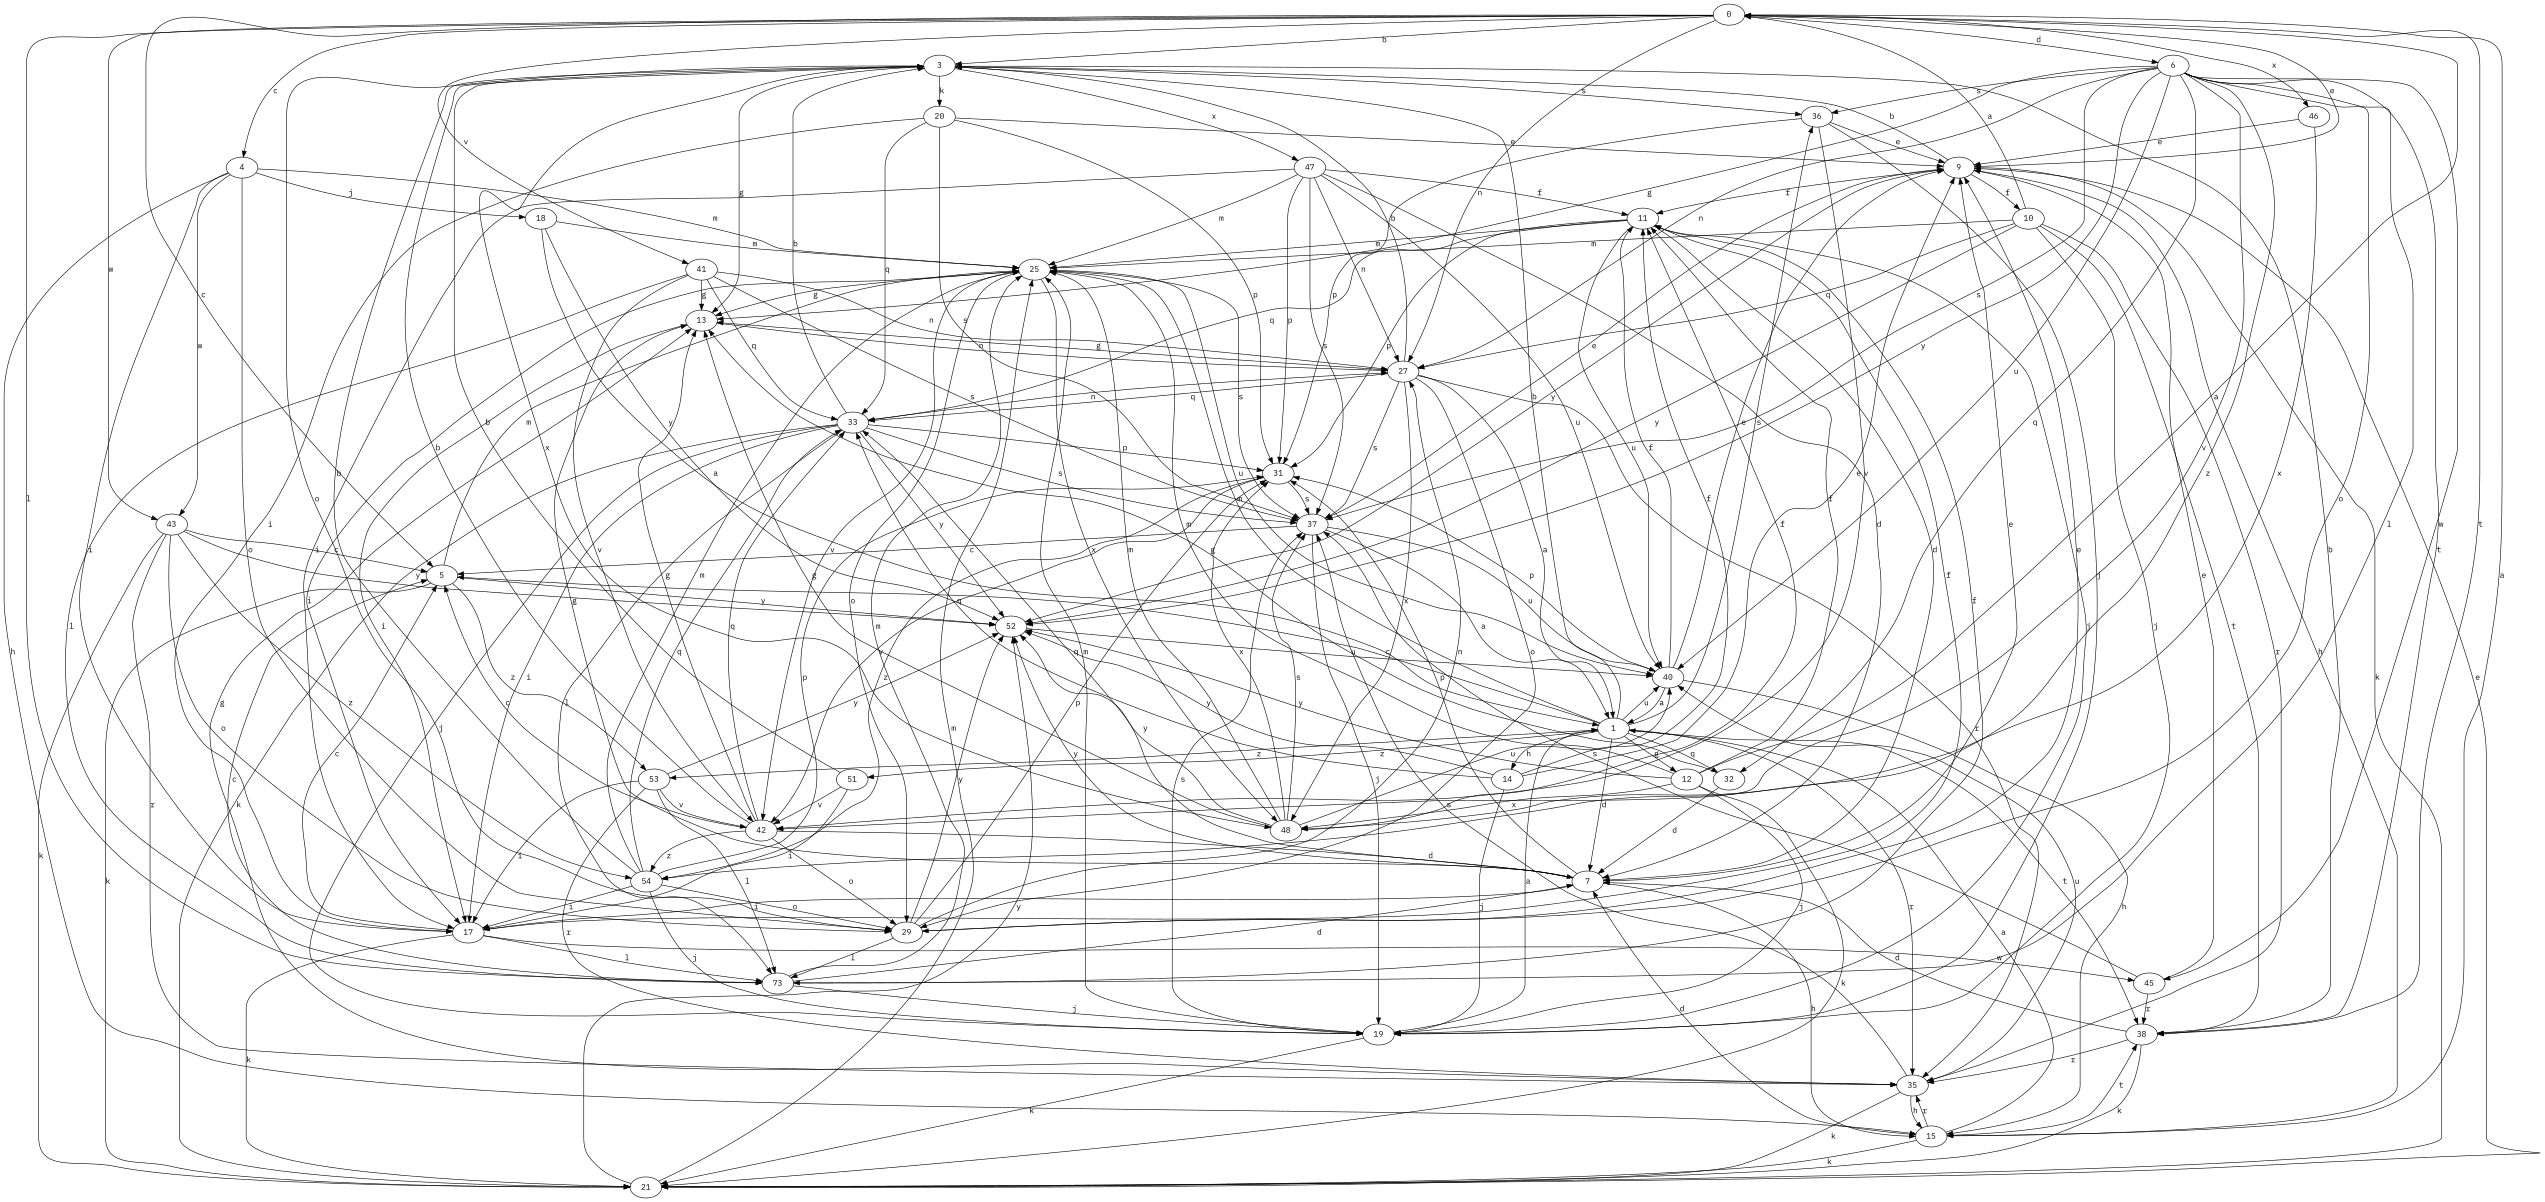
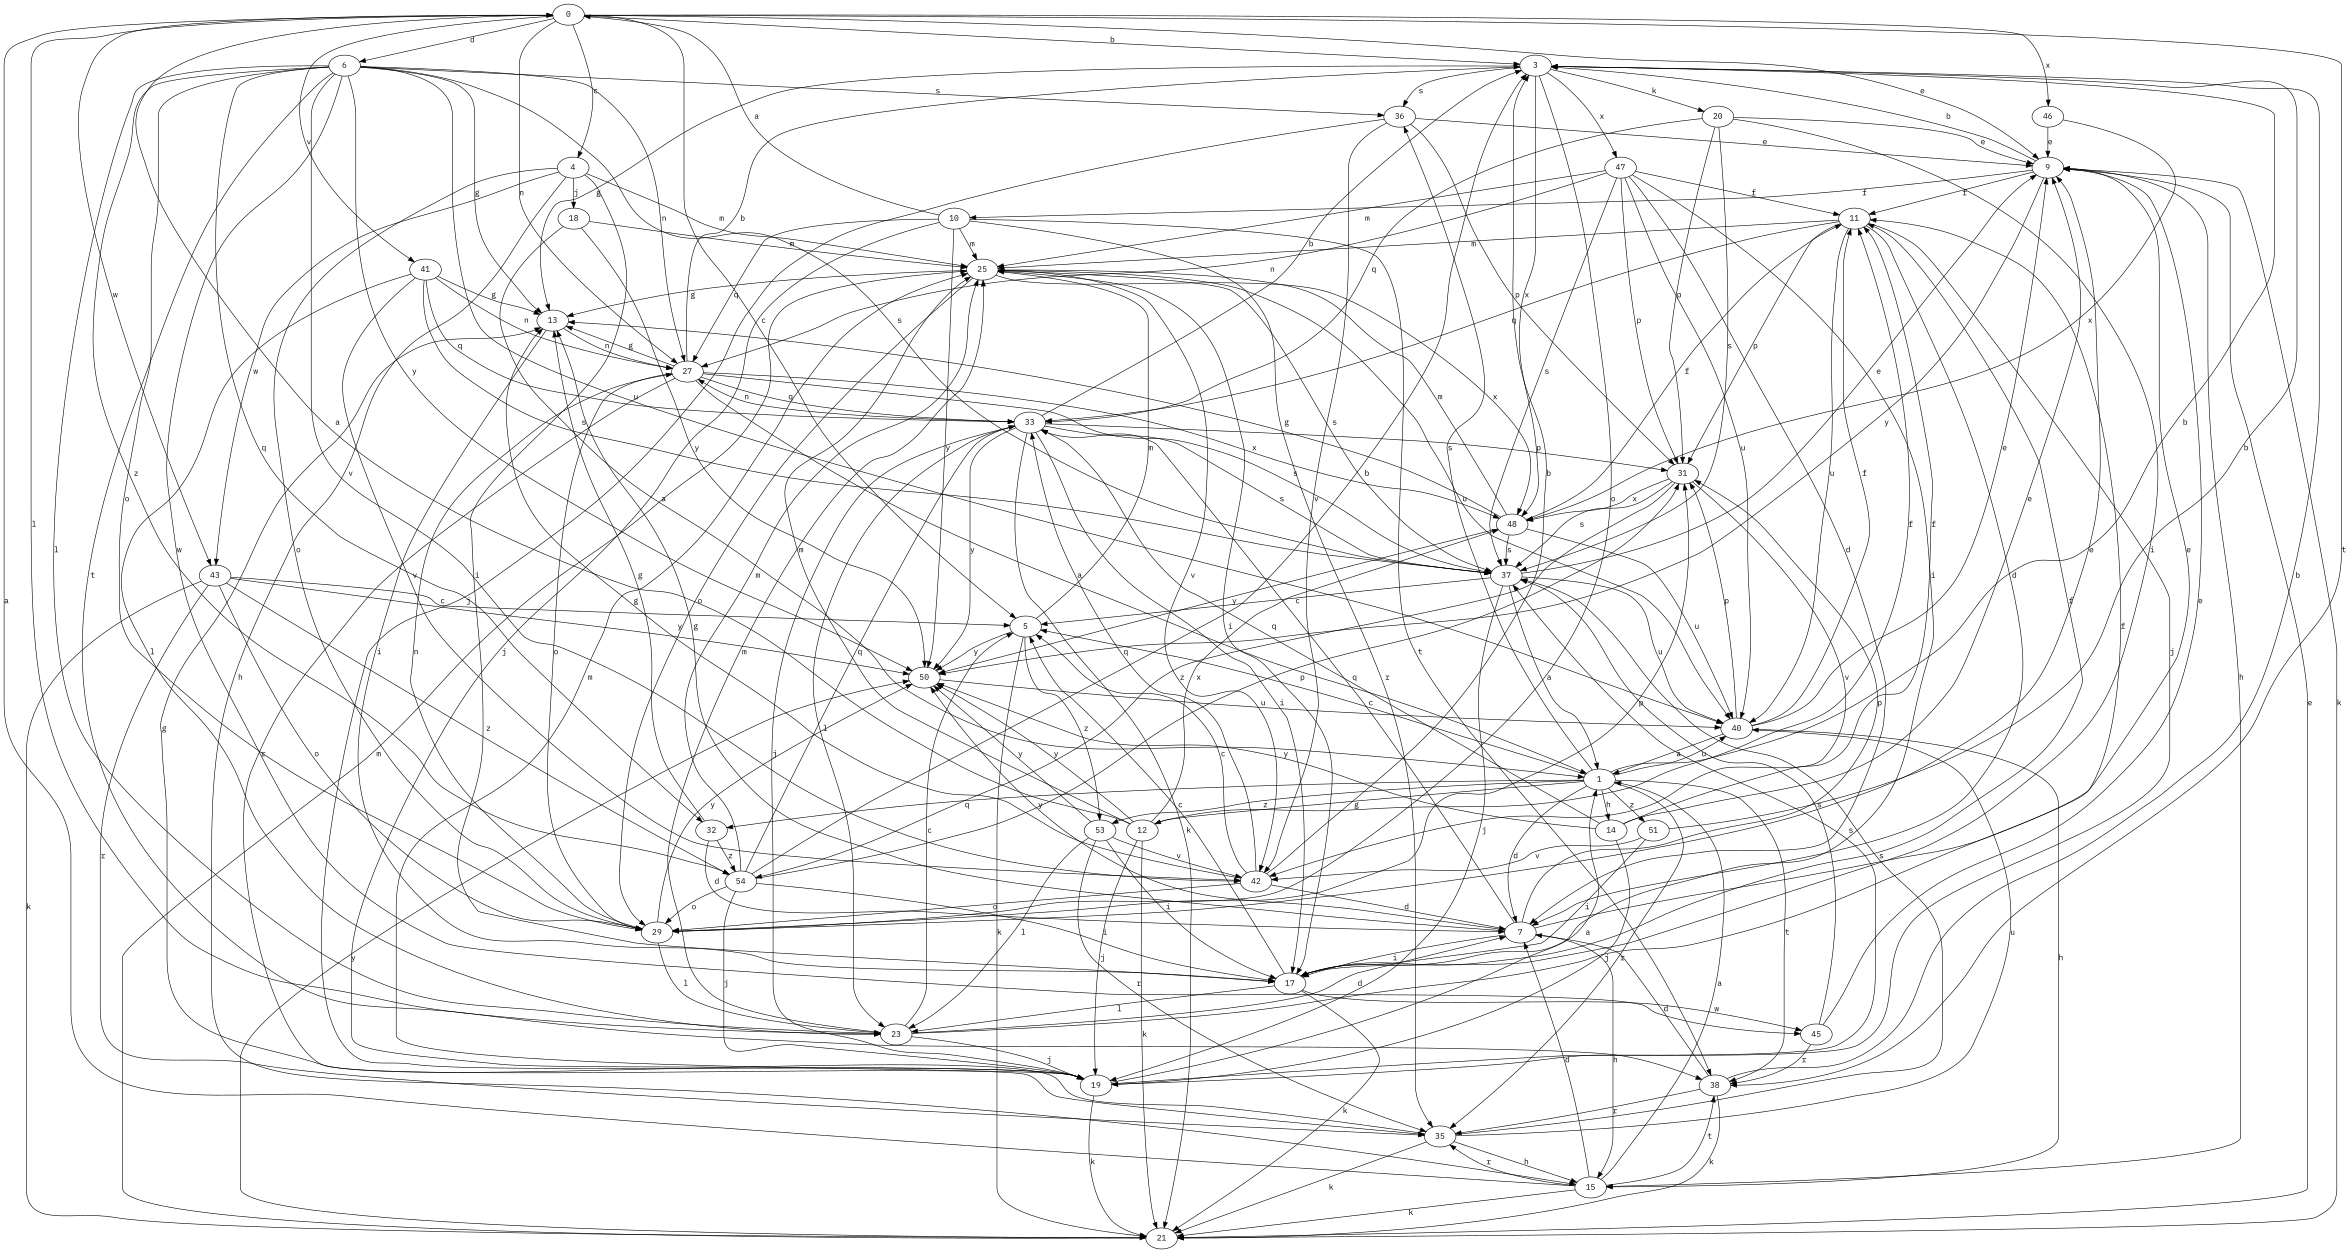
(1266, 545) -> none
(1011, 627) -> (924, 678)
(1237, 654) -> (1617, 504)
(695, 839) -> (725, 853)
(778, 983) -> (896, 1034)
